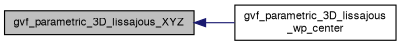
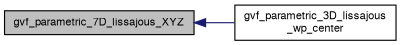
(99, 23) -> (99, 23)
